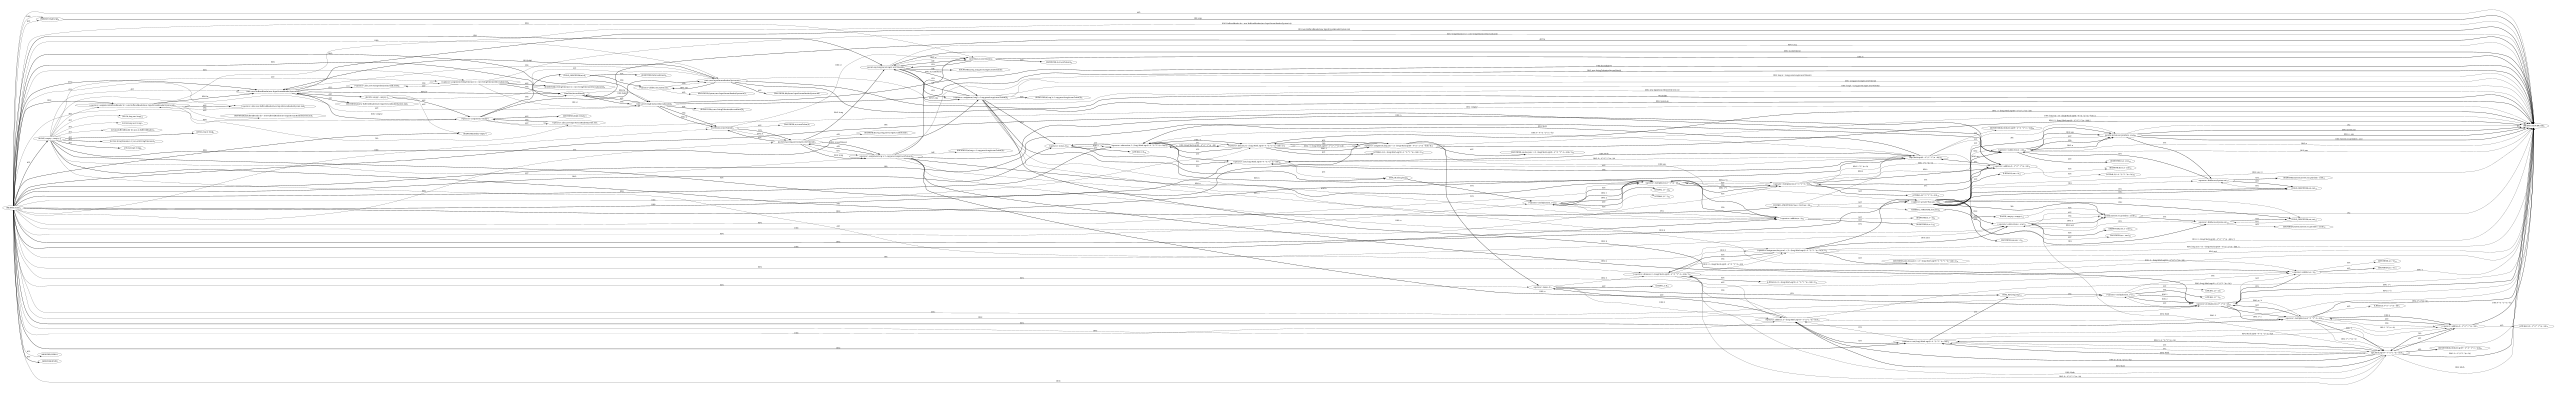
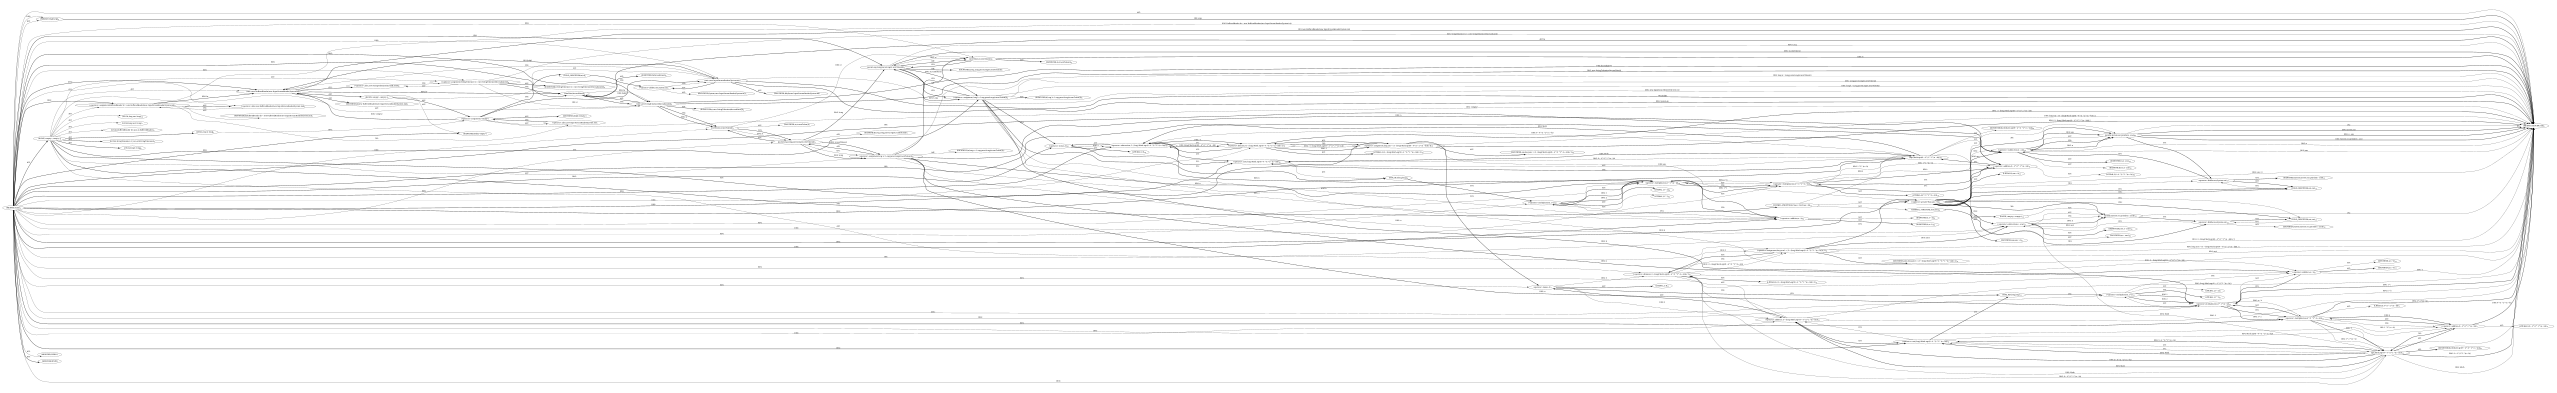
(613, 75) -> (617, 80)
(684, 88) -> (684, 88)
(200, 124) -> (341, 130)
(2065, 171) -> (2059, 167)
